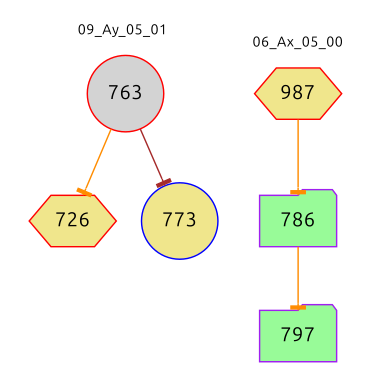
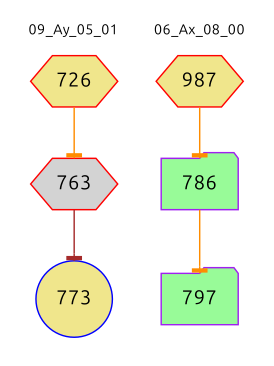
(298, 43) -> (200, 31)
(126, 94) -> (74, 184)
(99, 159) -> (74, 129)
